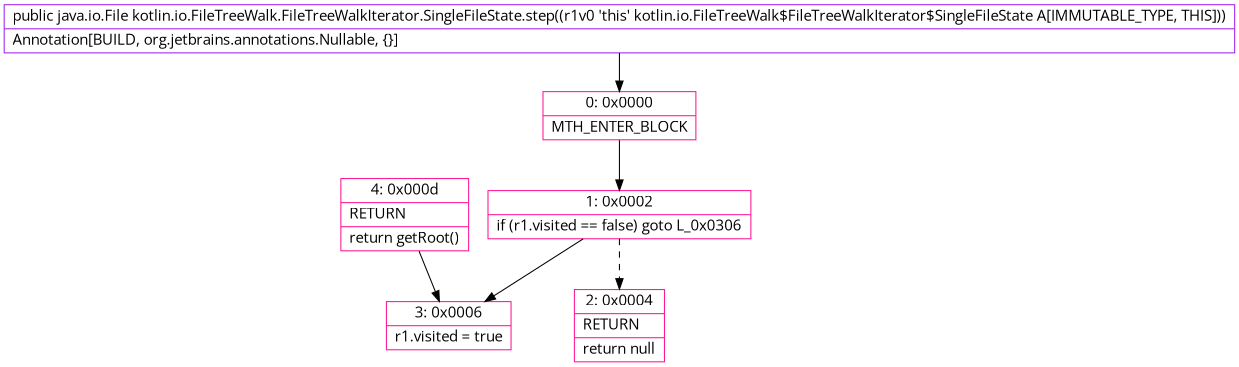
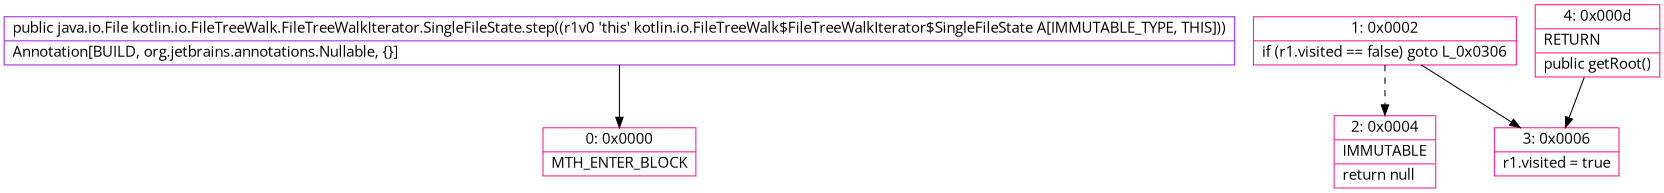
(619, 160) -> none
(405, 238) -> (1598, 64)
(612, 325) -> (1385, 151)
